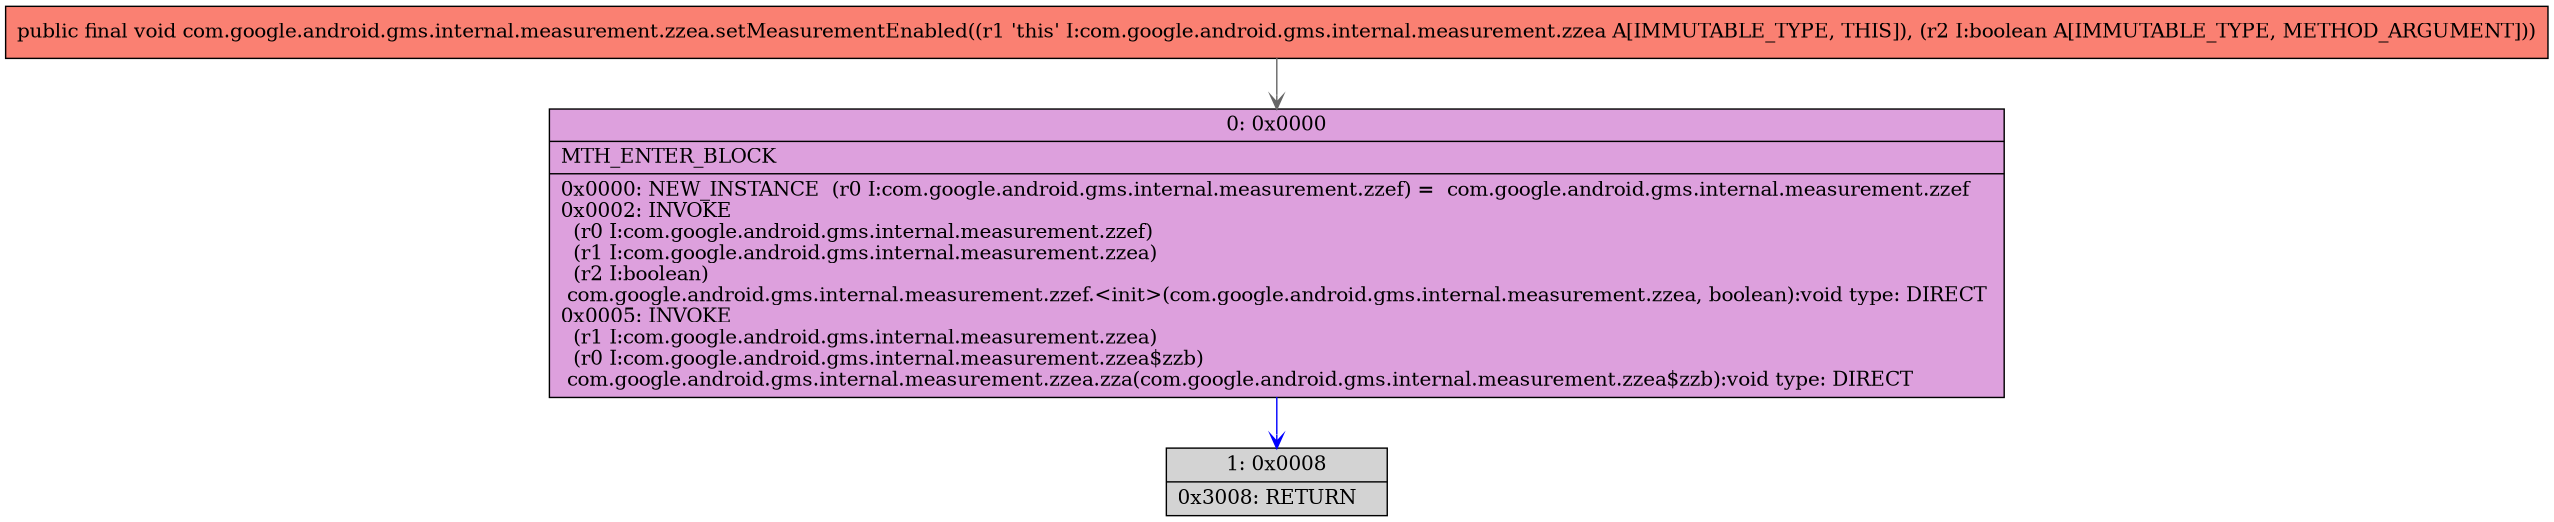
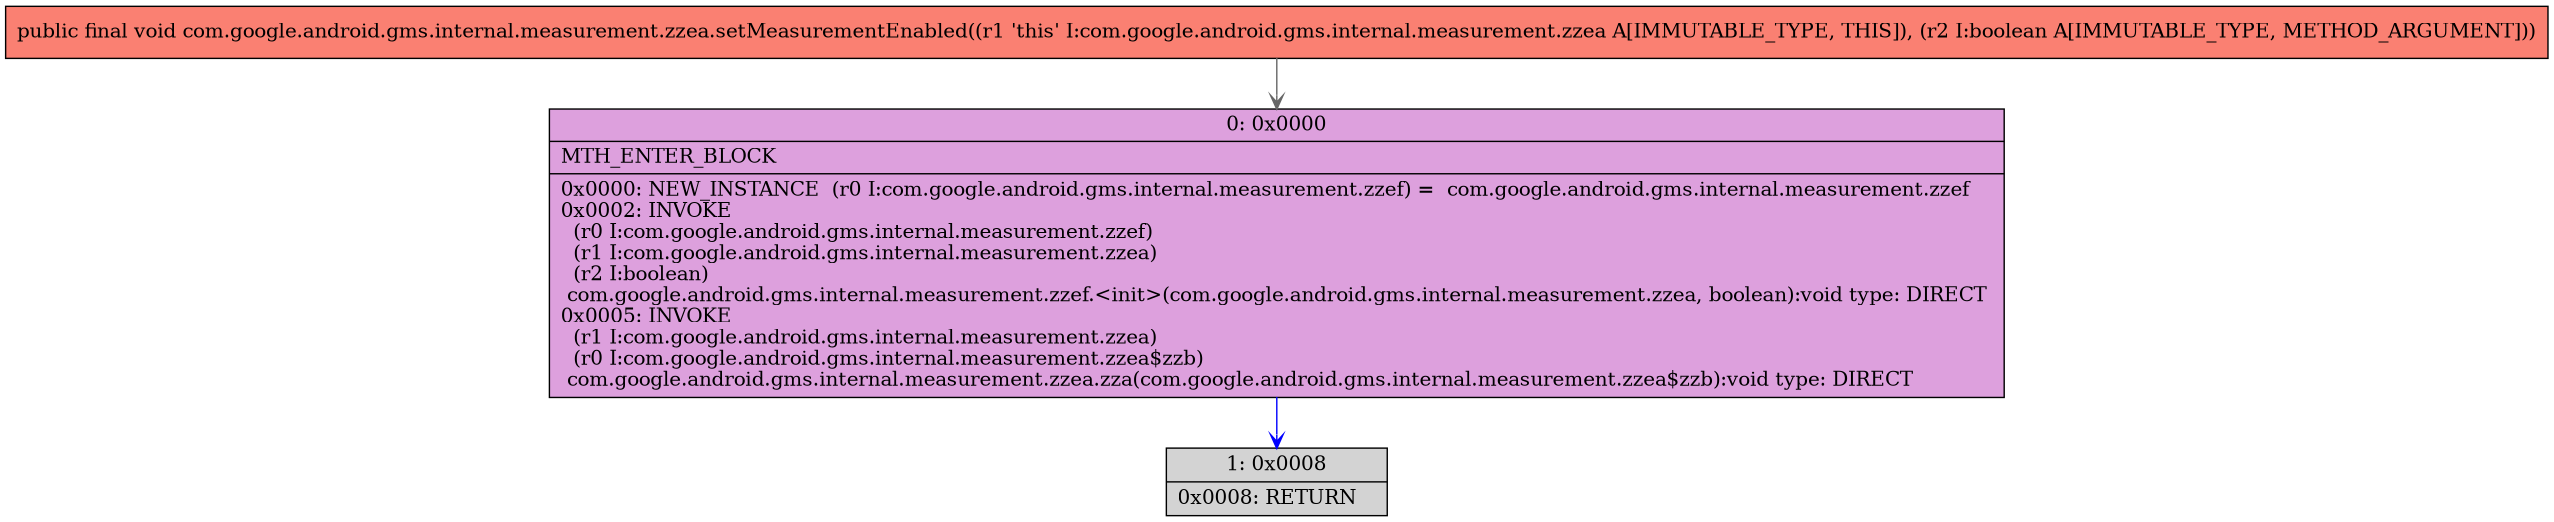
(1277, 498) -> (1277, 498)
